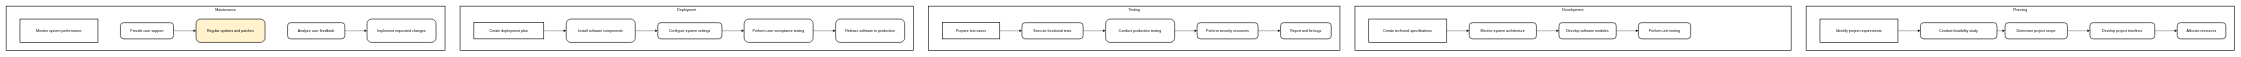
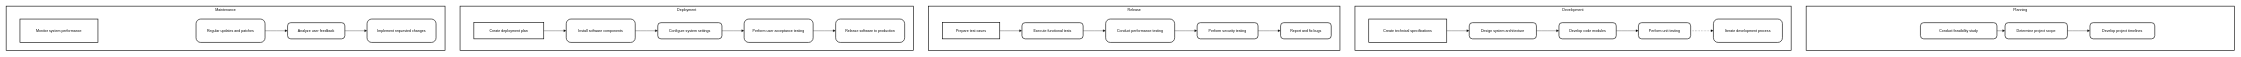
(1134, 10) -> (1134, 10)
(147, 31) -> none
(174, 31) -> none
(231, 31) -> (231, 31)
none -> (284, 31)
(1140, 31) -> (1140, 31)
(1227, 31) -> (1227, 31)
(1503, 31) -> (1503, 31)
(1587, 31) -> (1587, 31)
none -> (1710, 31)
none -> (1748, 31)
(1859, 31) -> none
(1917, 31) -> none
(2174, 31) -> none
(2202, 31) -> none
